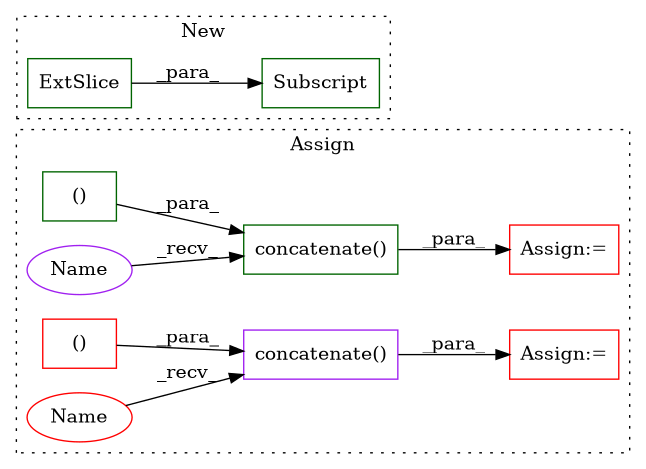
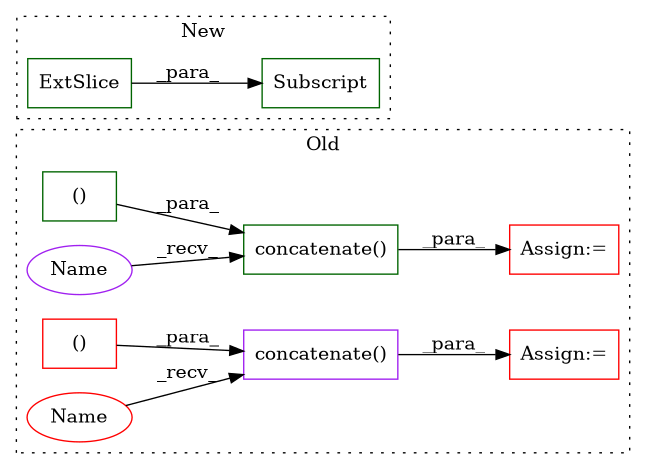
(323, 145) -> (323, 145)
